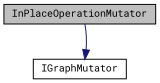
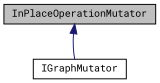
(86, 37) -> (73, 47)
